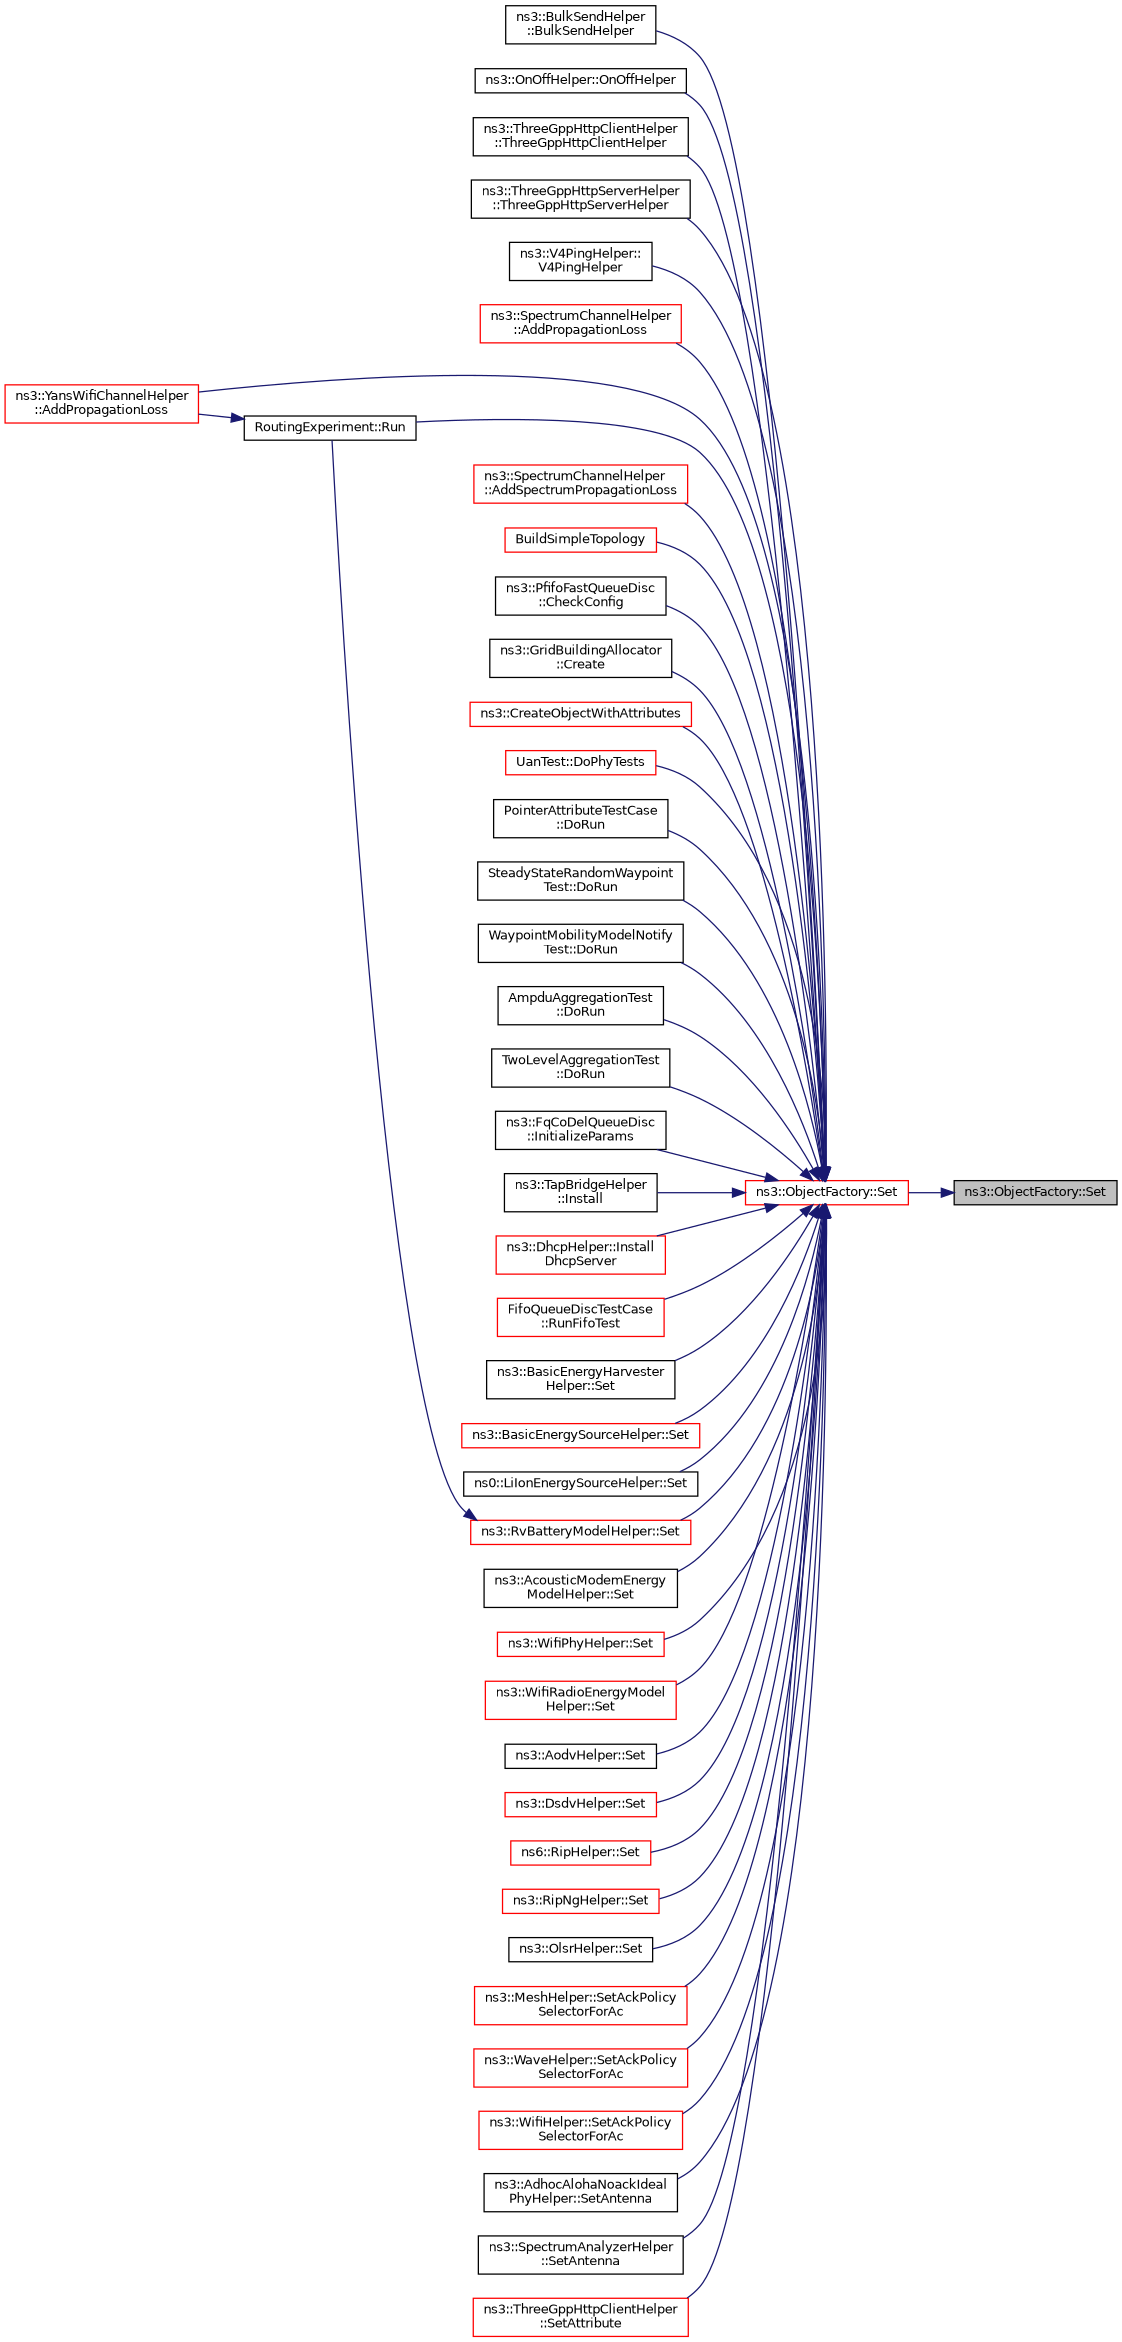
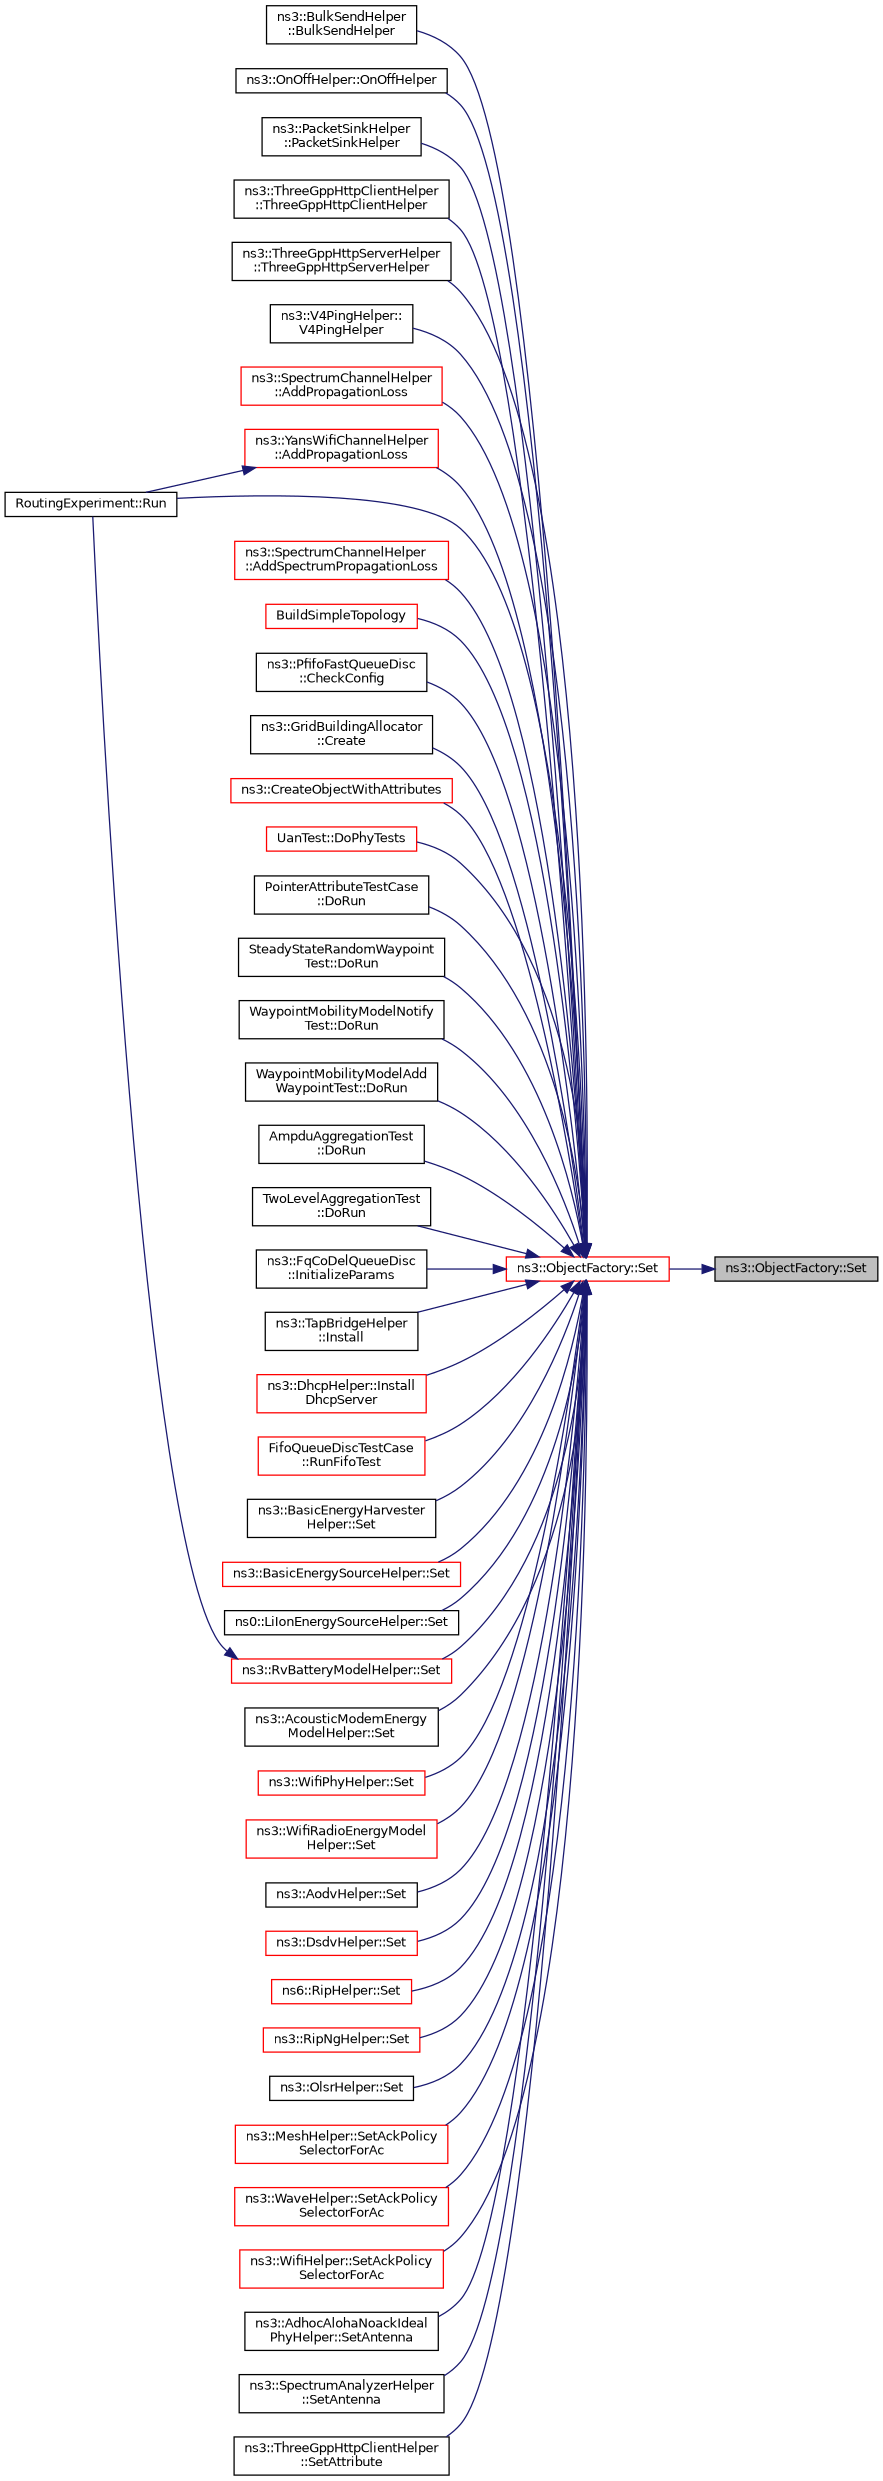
none -> (342, 137)
(215, 416) -> (194, 481)
none -> (342, 1082)
(581, 2317) -> (342, 2456)
